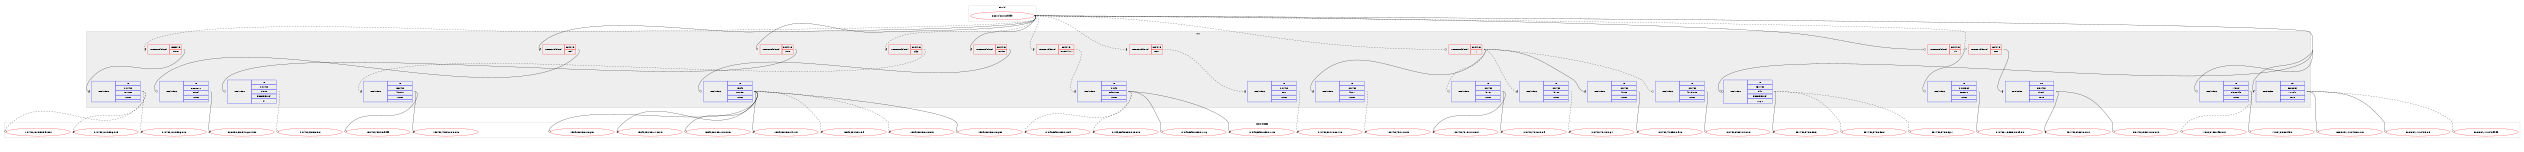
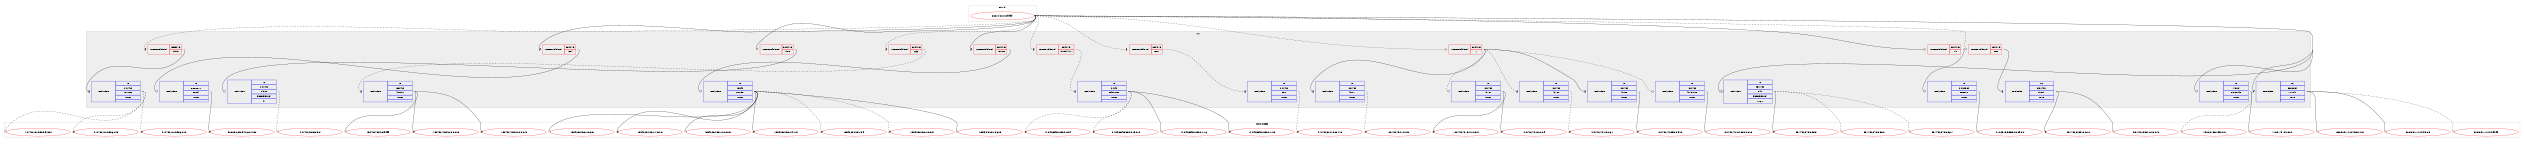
none -> (514, 132)
(990, 132) -> (990, 132)
(1738, 132) -> (1738, 132)
(2010, 132) -> (2010, 132)
(2282, 132) -> (2282, 132)
